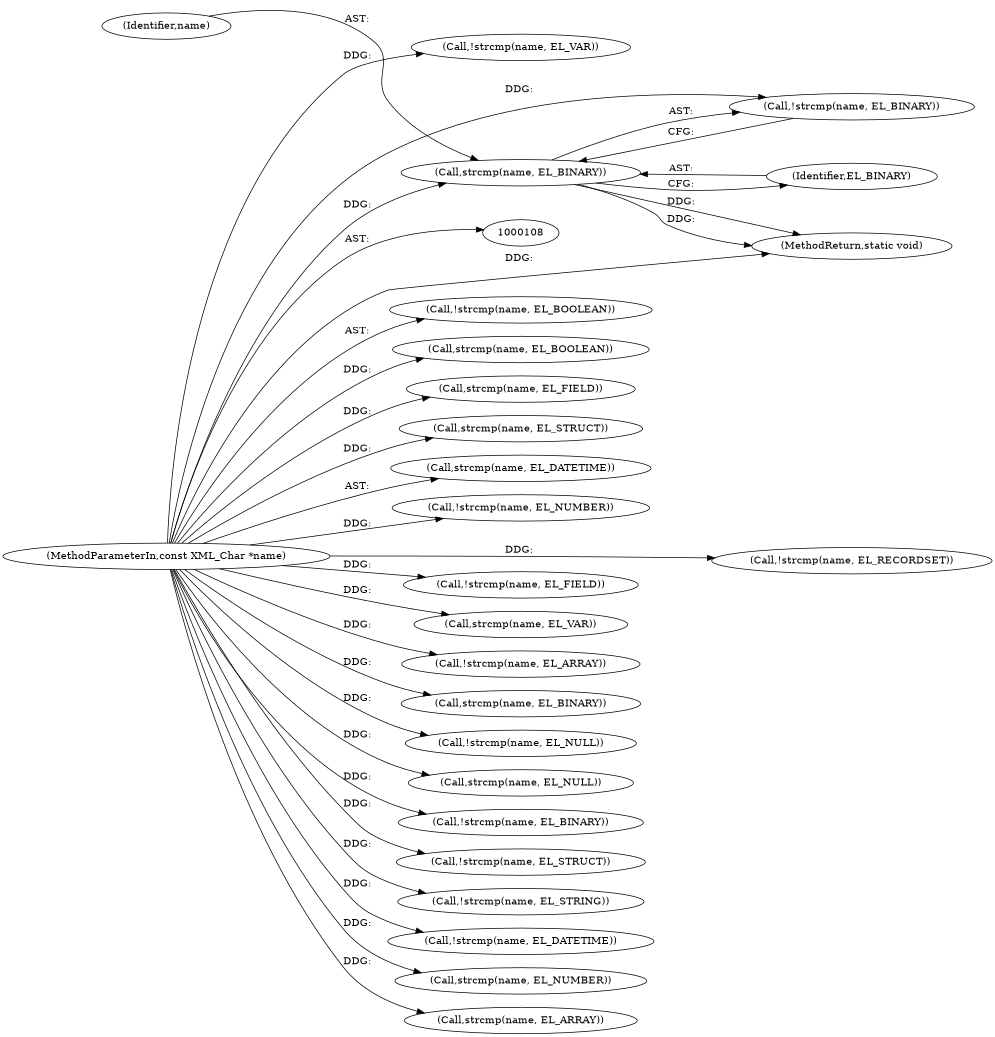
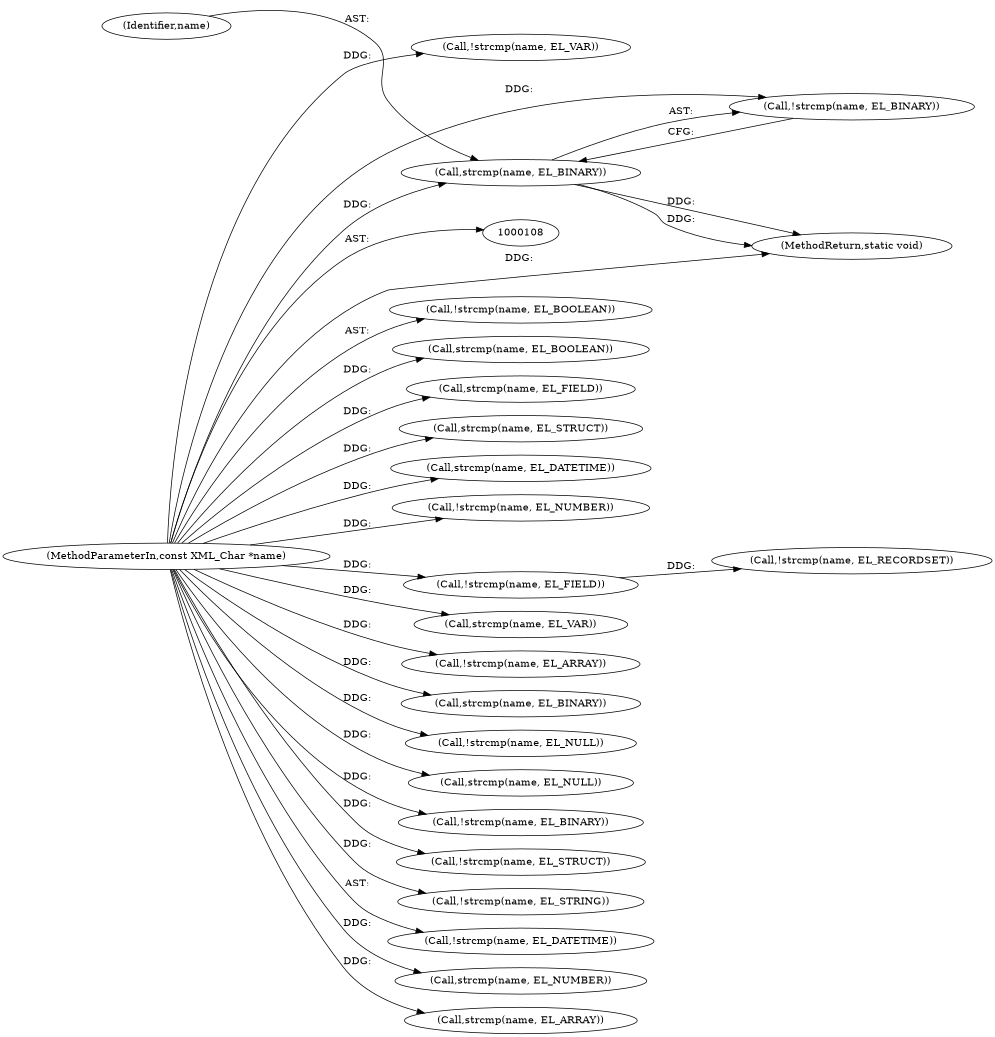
(852, 176) -> none
(359, 486) -> (359, 486)
(519, 556) -> (676, 574)
(359, 884) -> (359, 884)
